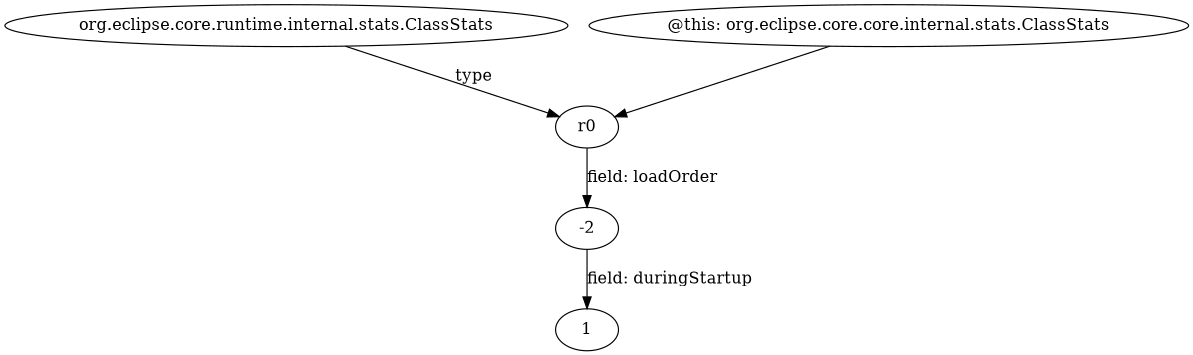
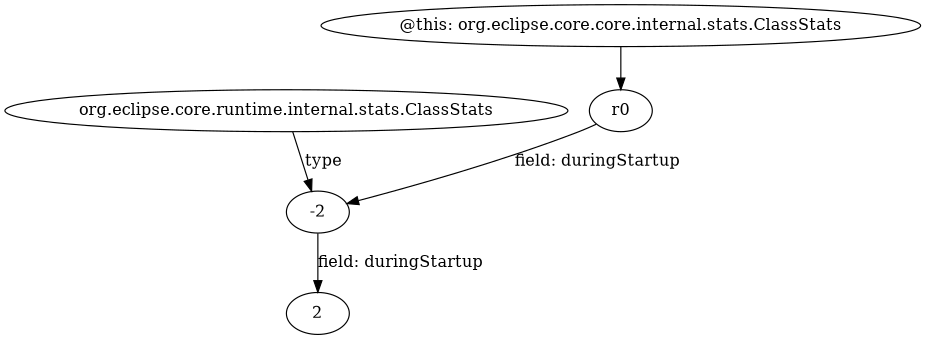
(447, 80) -> (300, 156)
(652, 178) -> (598, 161)
(587, 330) -> (318, 313)
